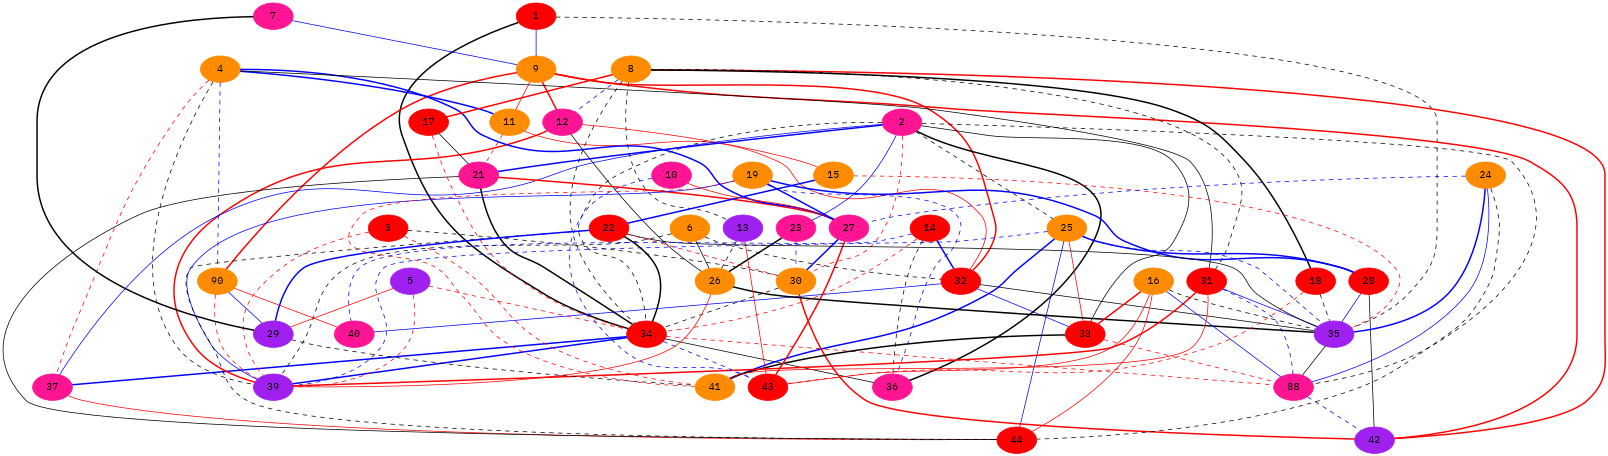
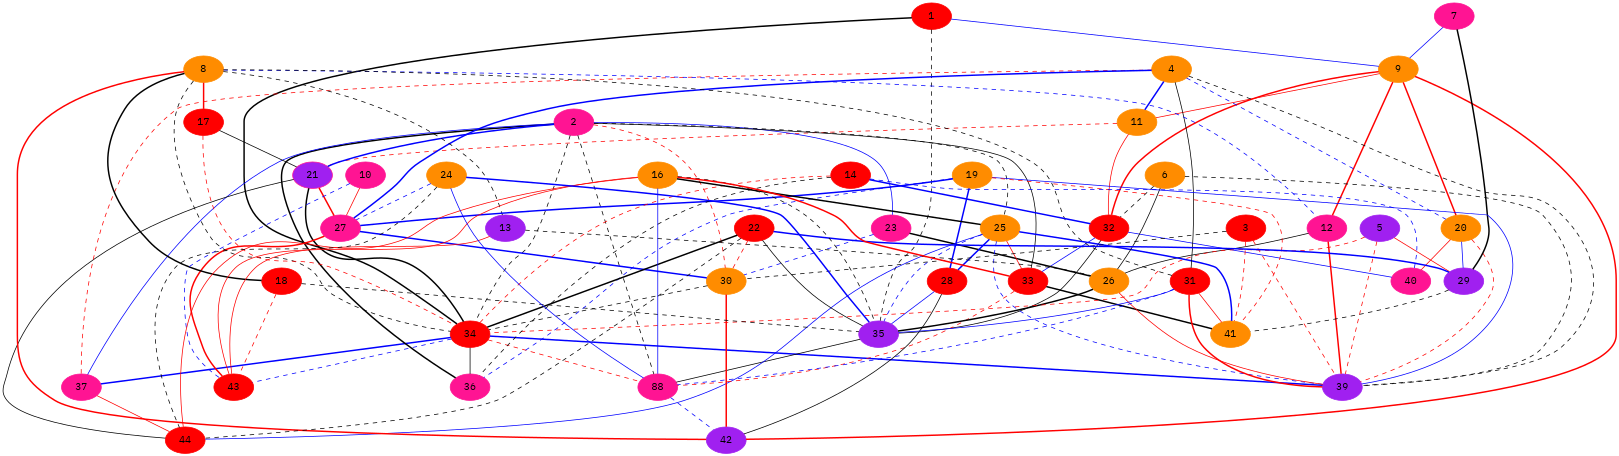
(479, 175) -> (313, 175)
(833, 175) -> none
none -> (829, 202)
(217, 281) -> (1461, 228)
